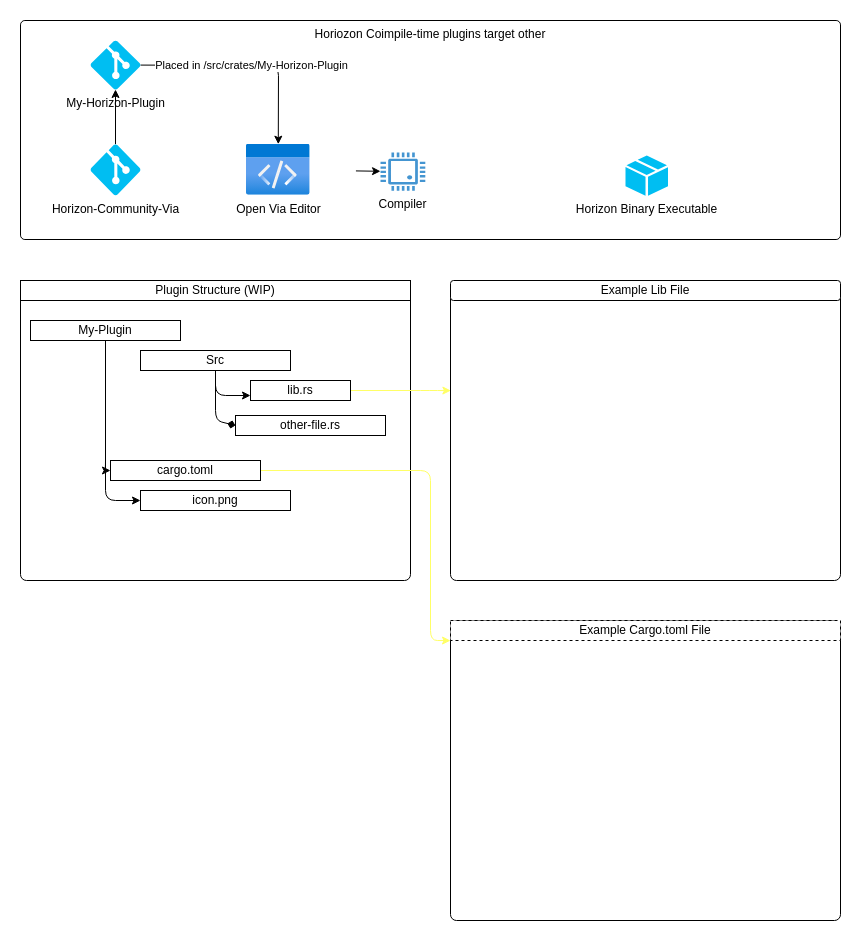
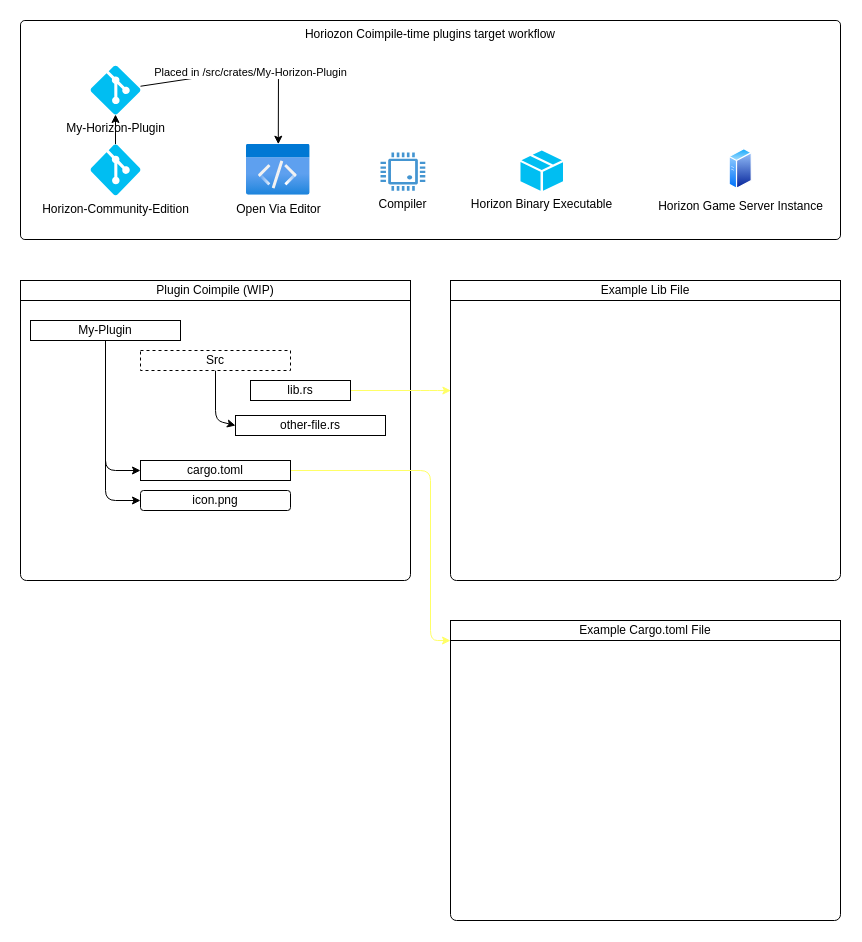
(431, 35) -> (431, 35)
(116, 65) -> (116, 90)
none -> (741, 169)
(365, 171) -> none
(647, 176) -> (542, 171)
(116, 210) -> (116, 210)
(216, 291) -> (216, 291)
(646, 291) -> (646, 291)
(216, 361) -> (216, 361)
(232, 396) -> none
(226, 423) -> (227, 423)
(186, 471) -> (216, 471)
(216, 501) -> (216, 501)
(646, 631) -> (646, 631)
